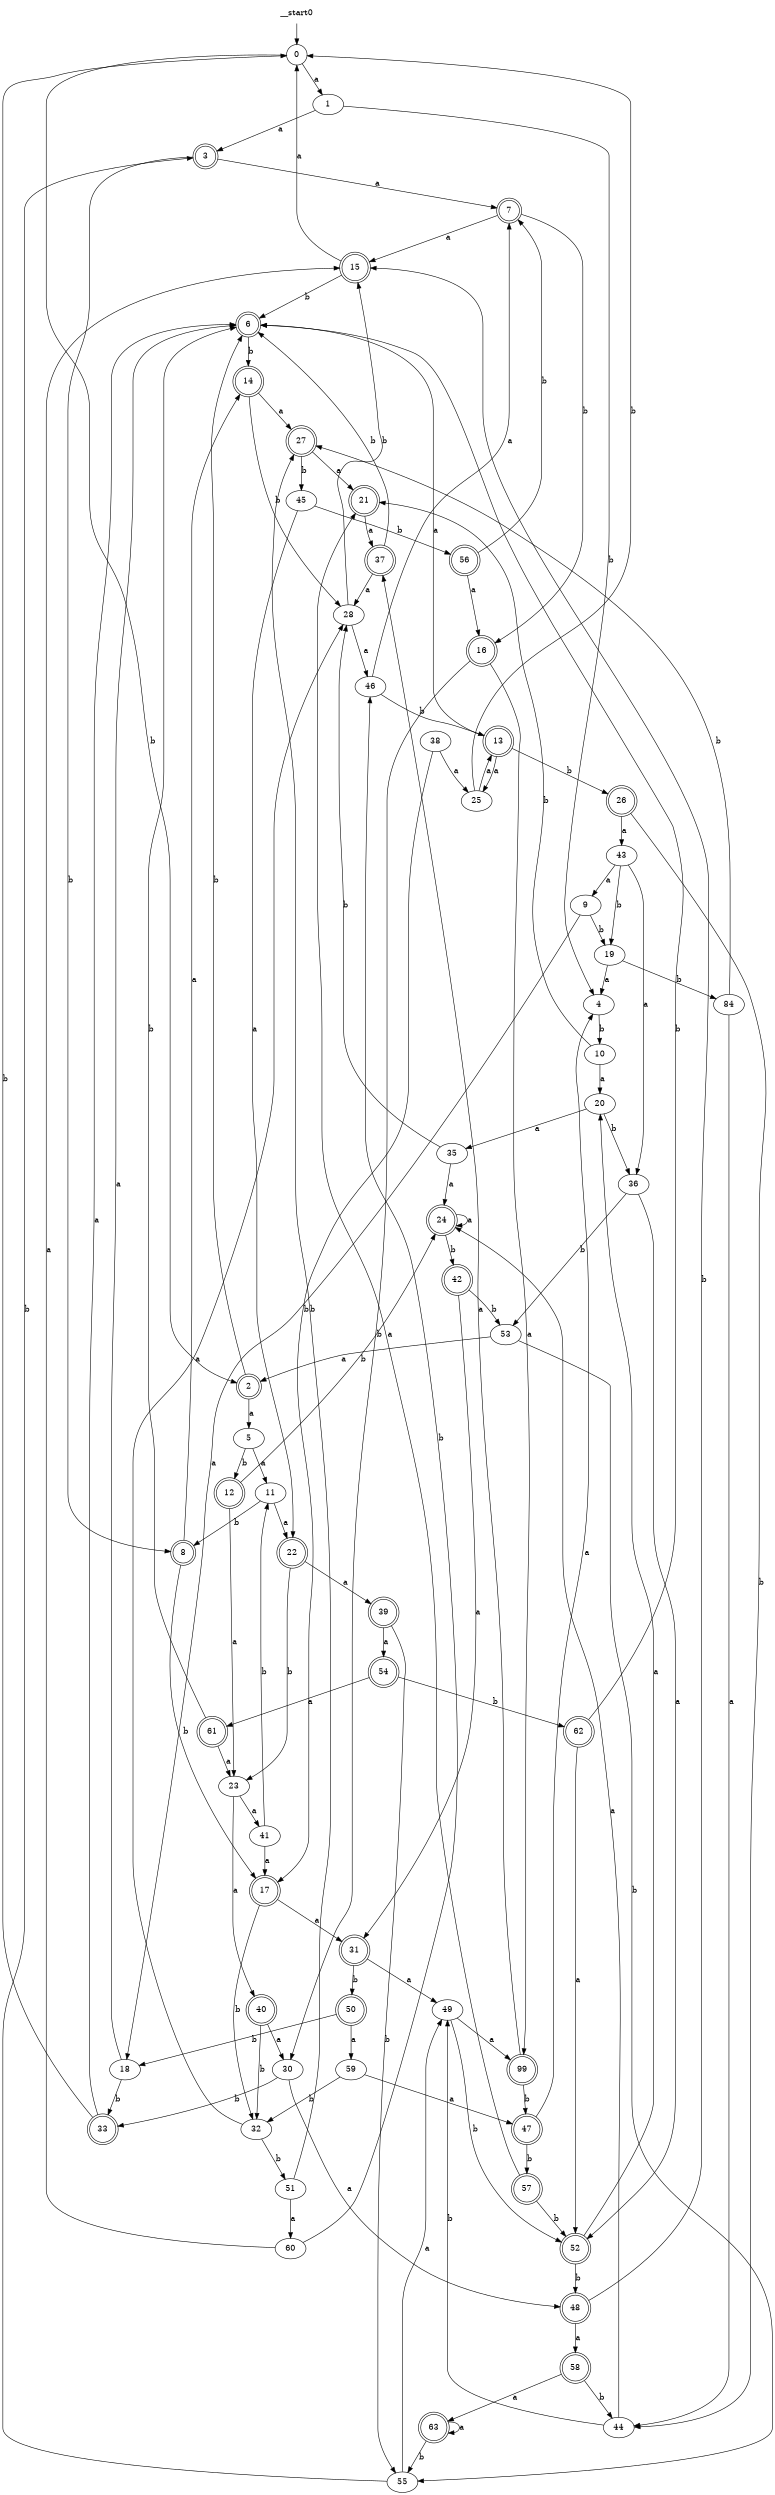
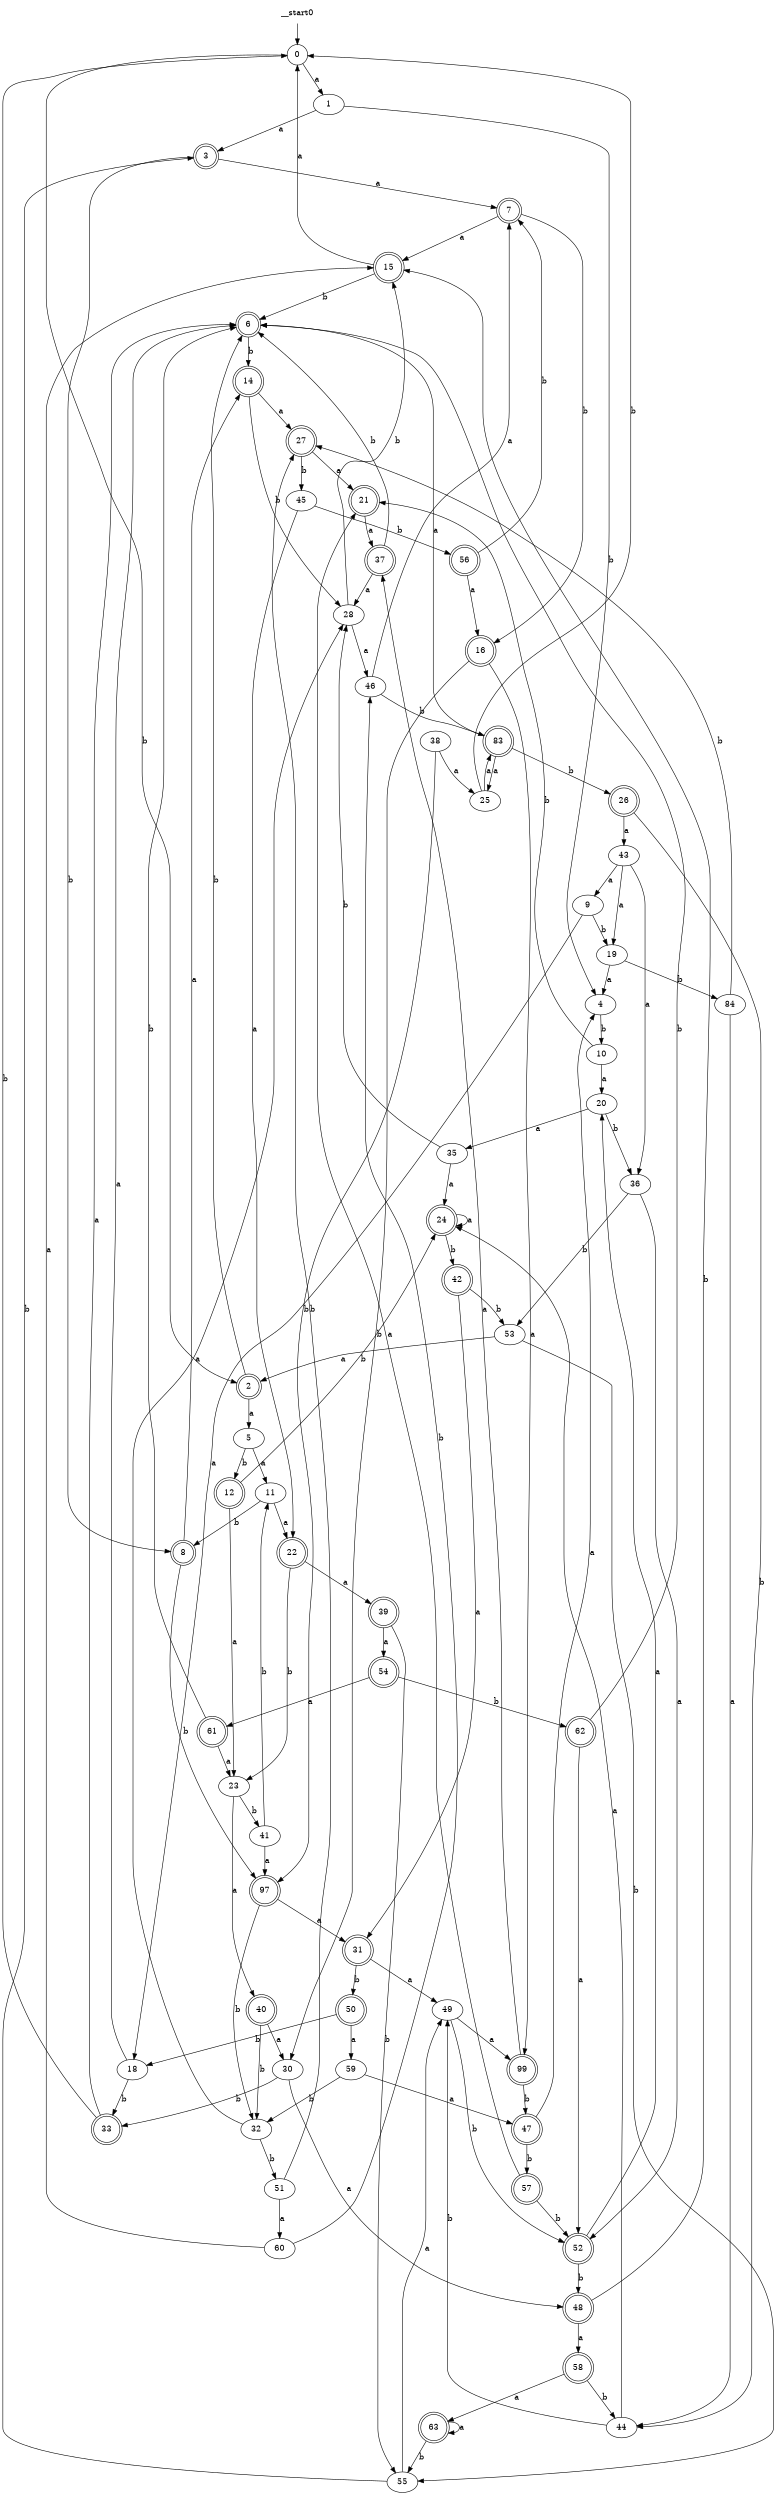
(498, 741) -> (498, 741)
(619, 905) -> (621, 905)
(254, 1811) -> (255, 1811)
(265, 1891) -> (265, 1891)
